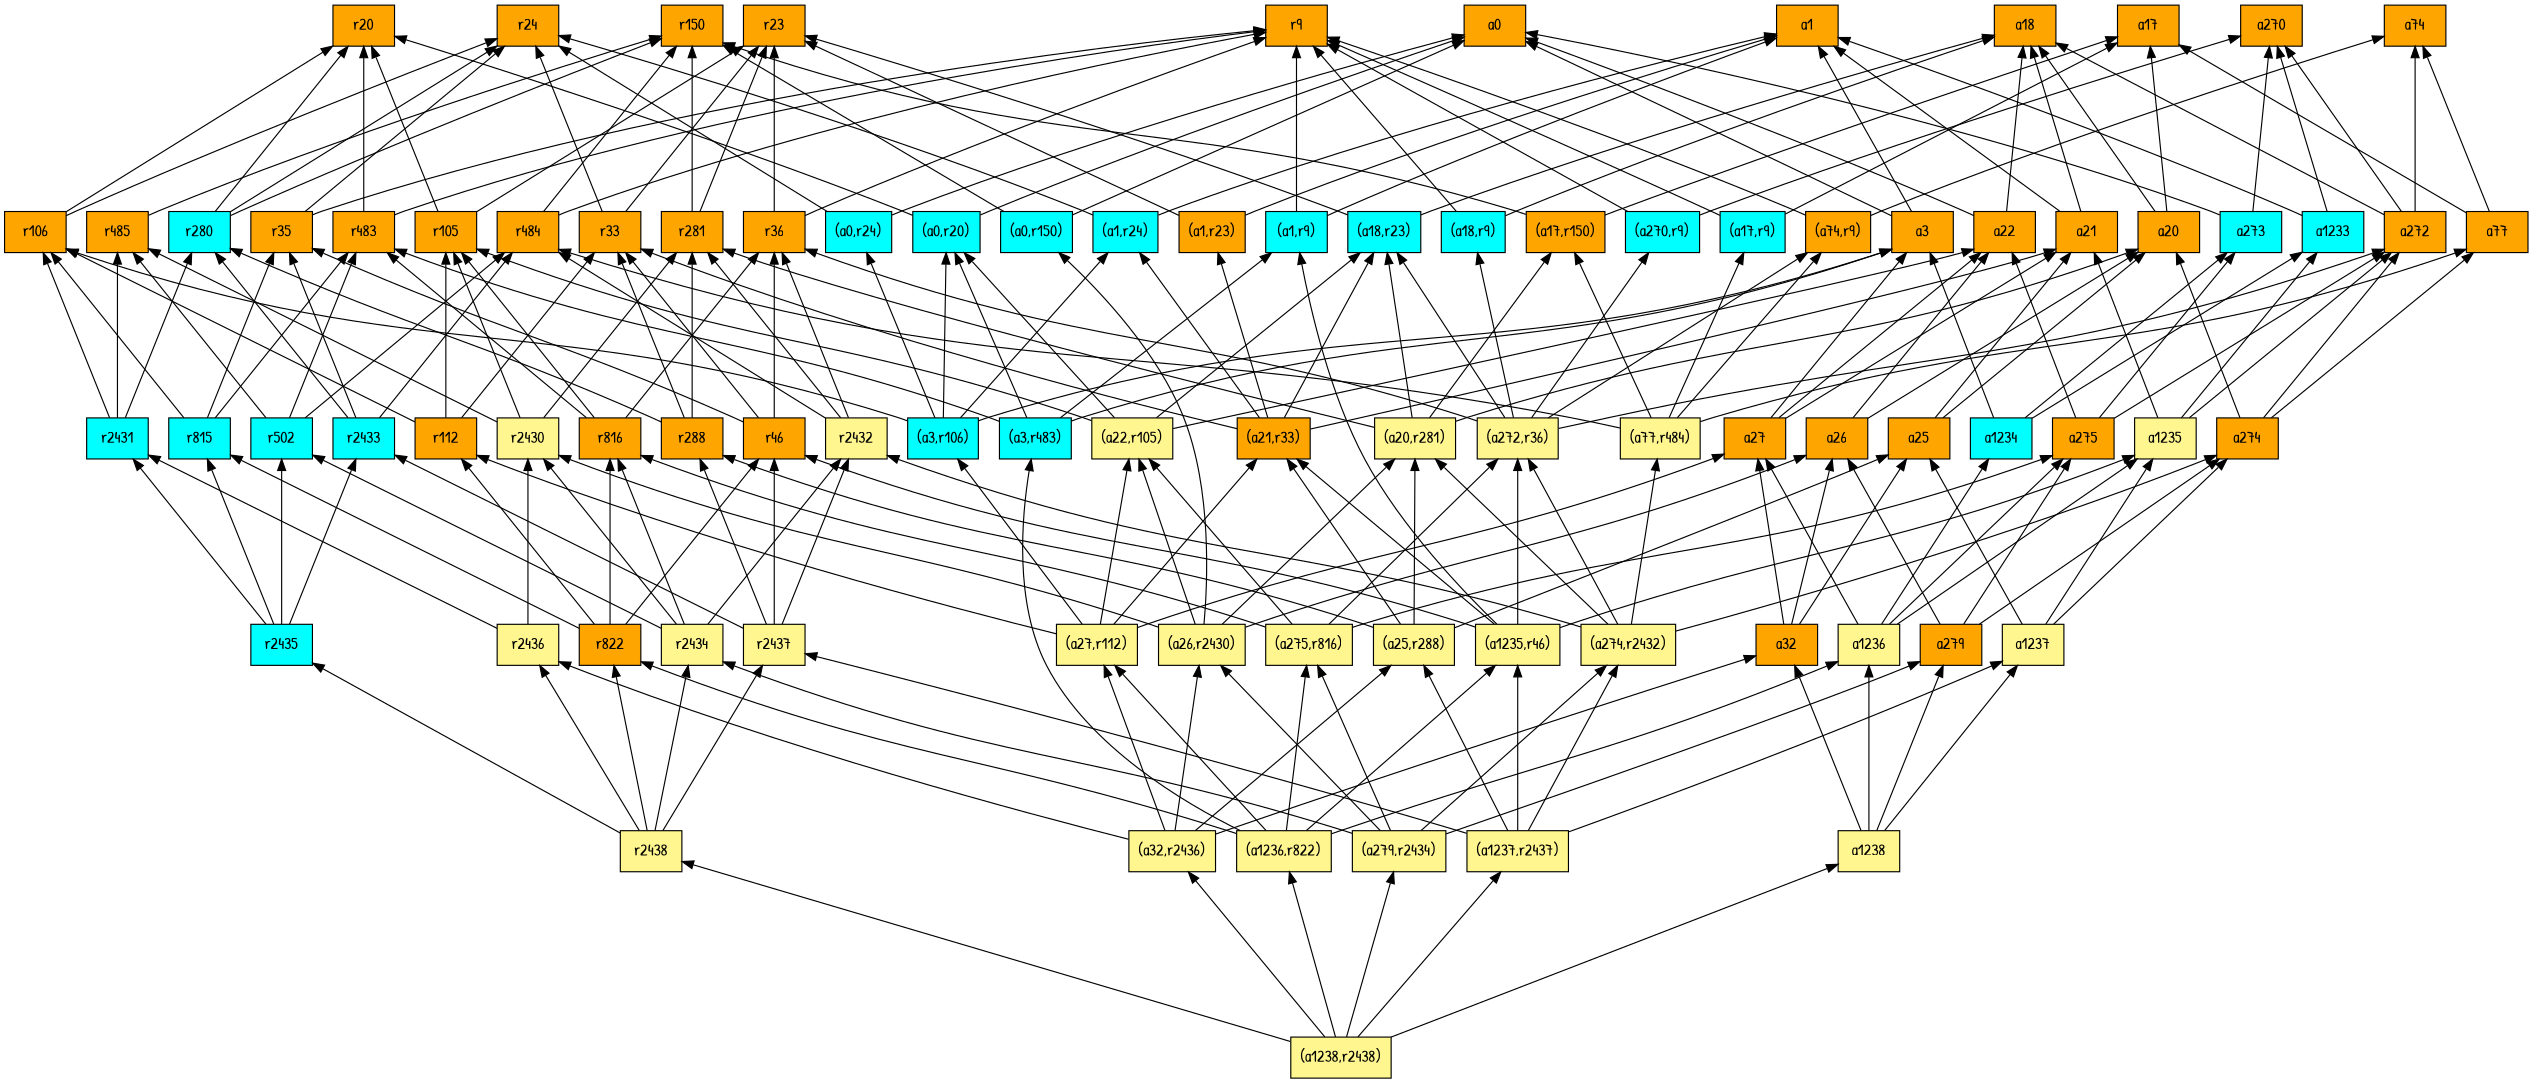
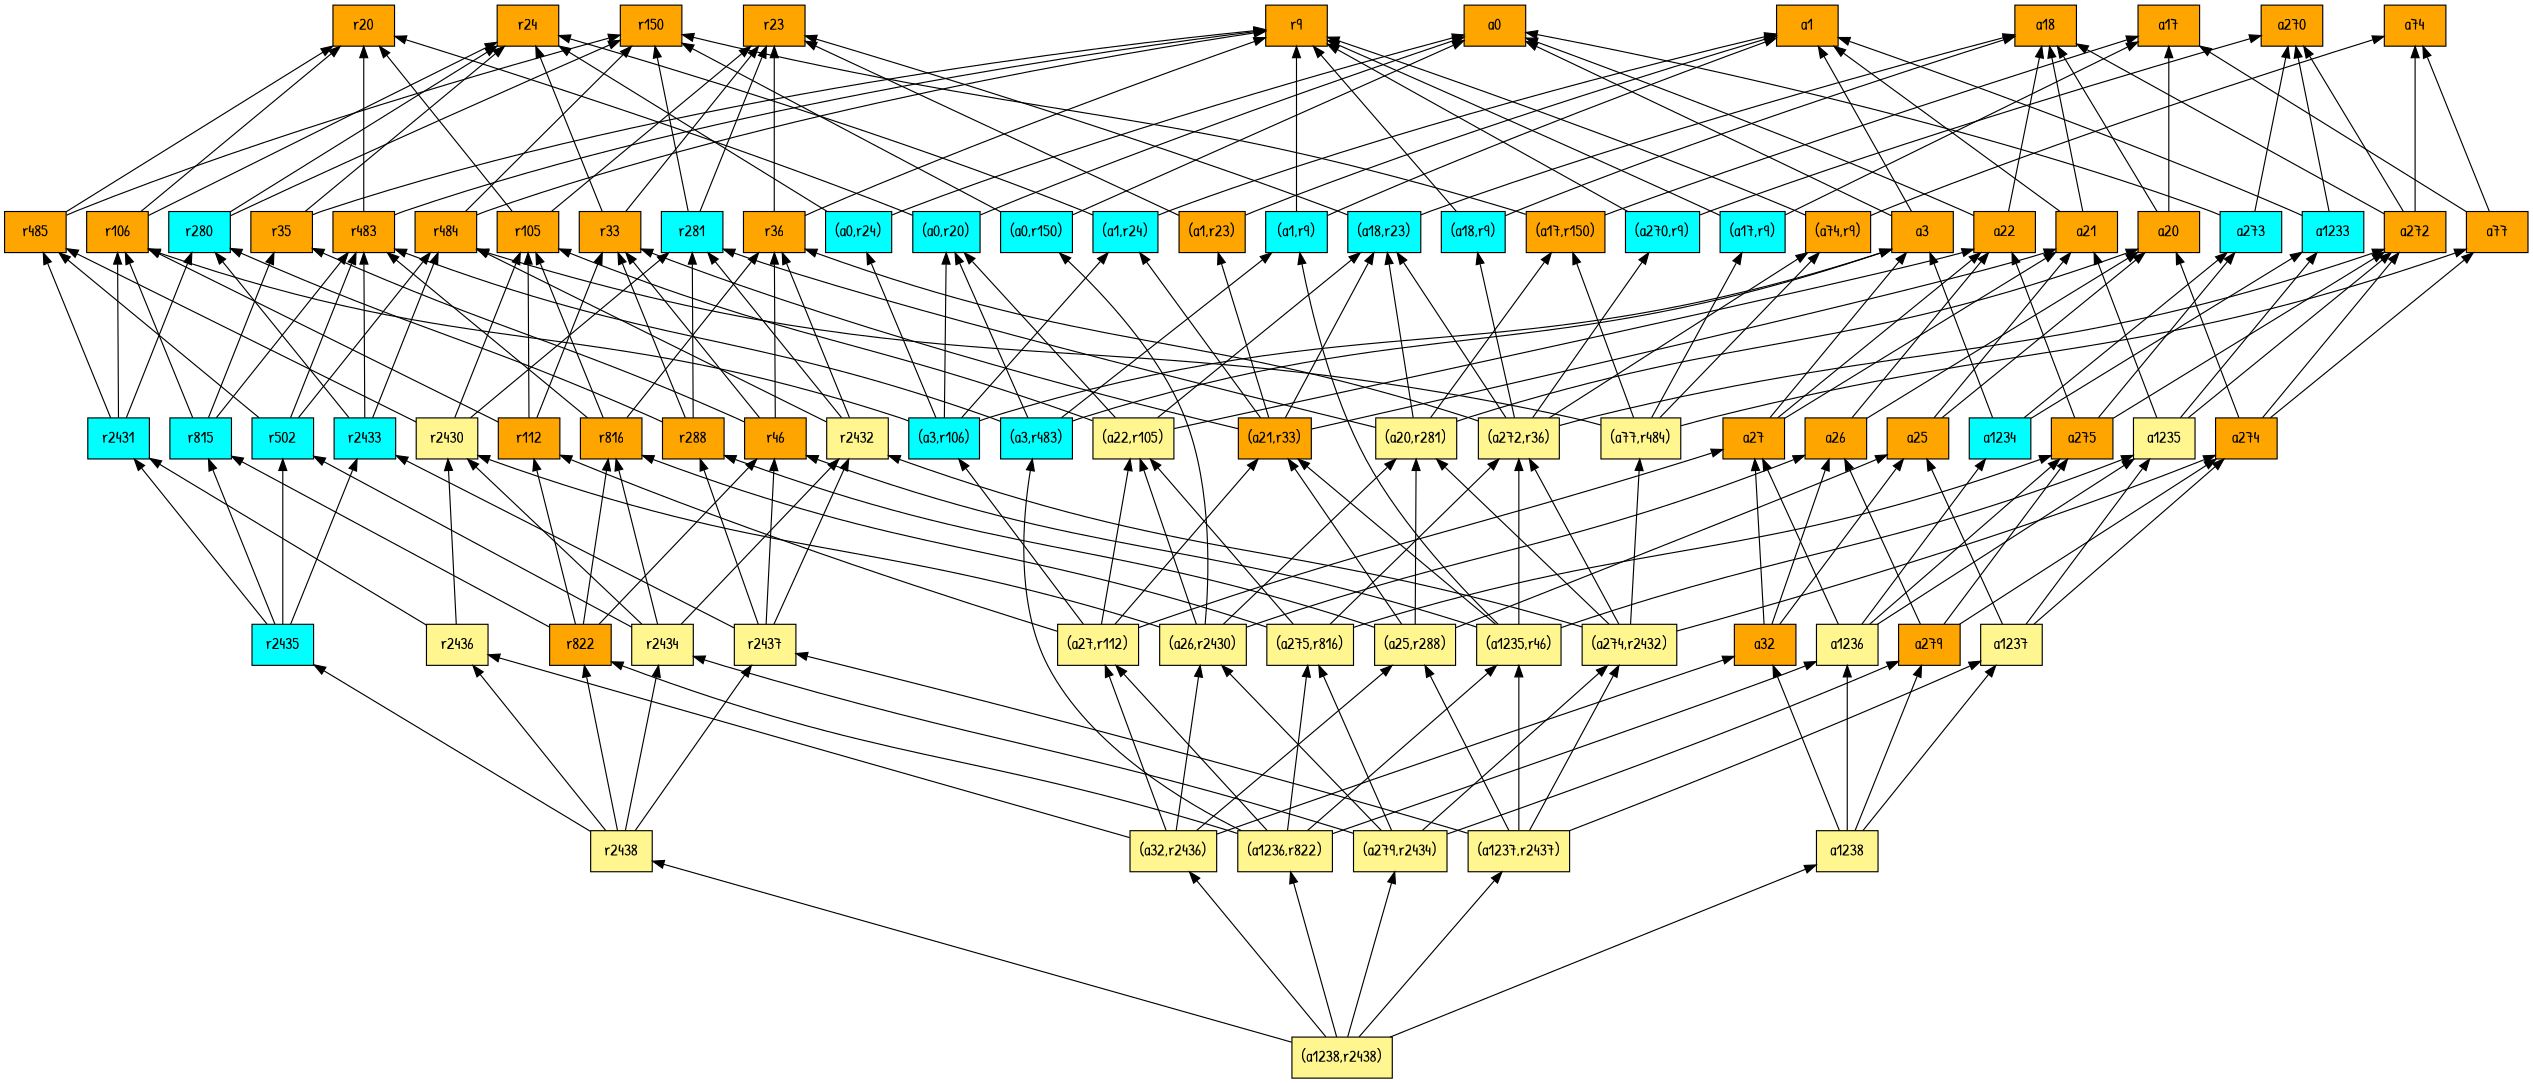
(278, 133) -> (195, 132)
(692, 232) -> (692, 232)
(328, 348) -> (364, 322)
